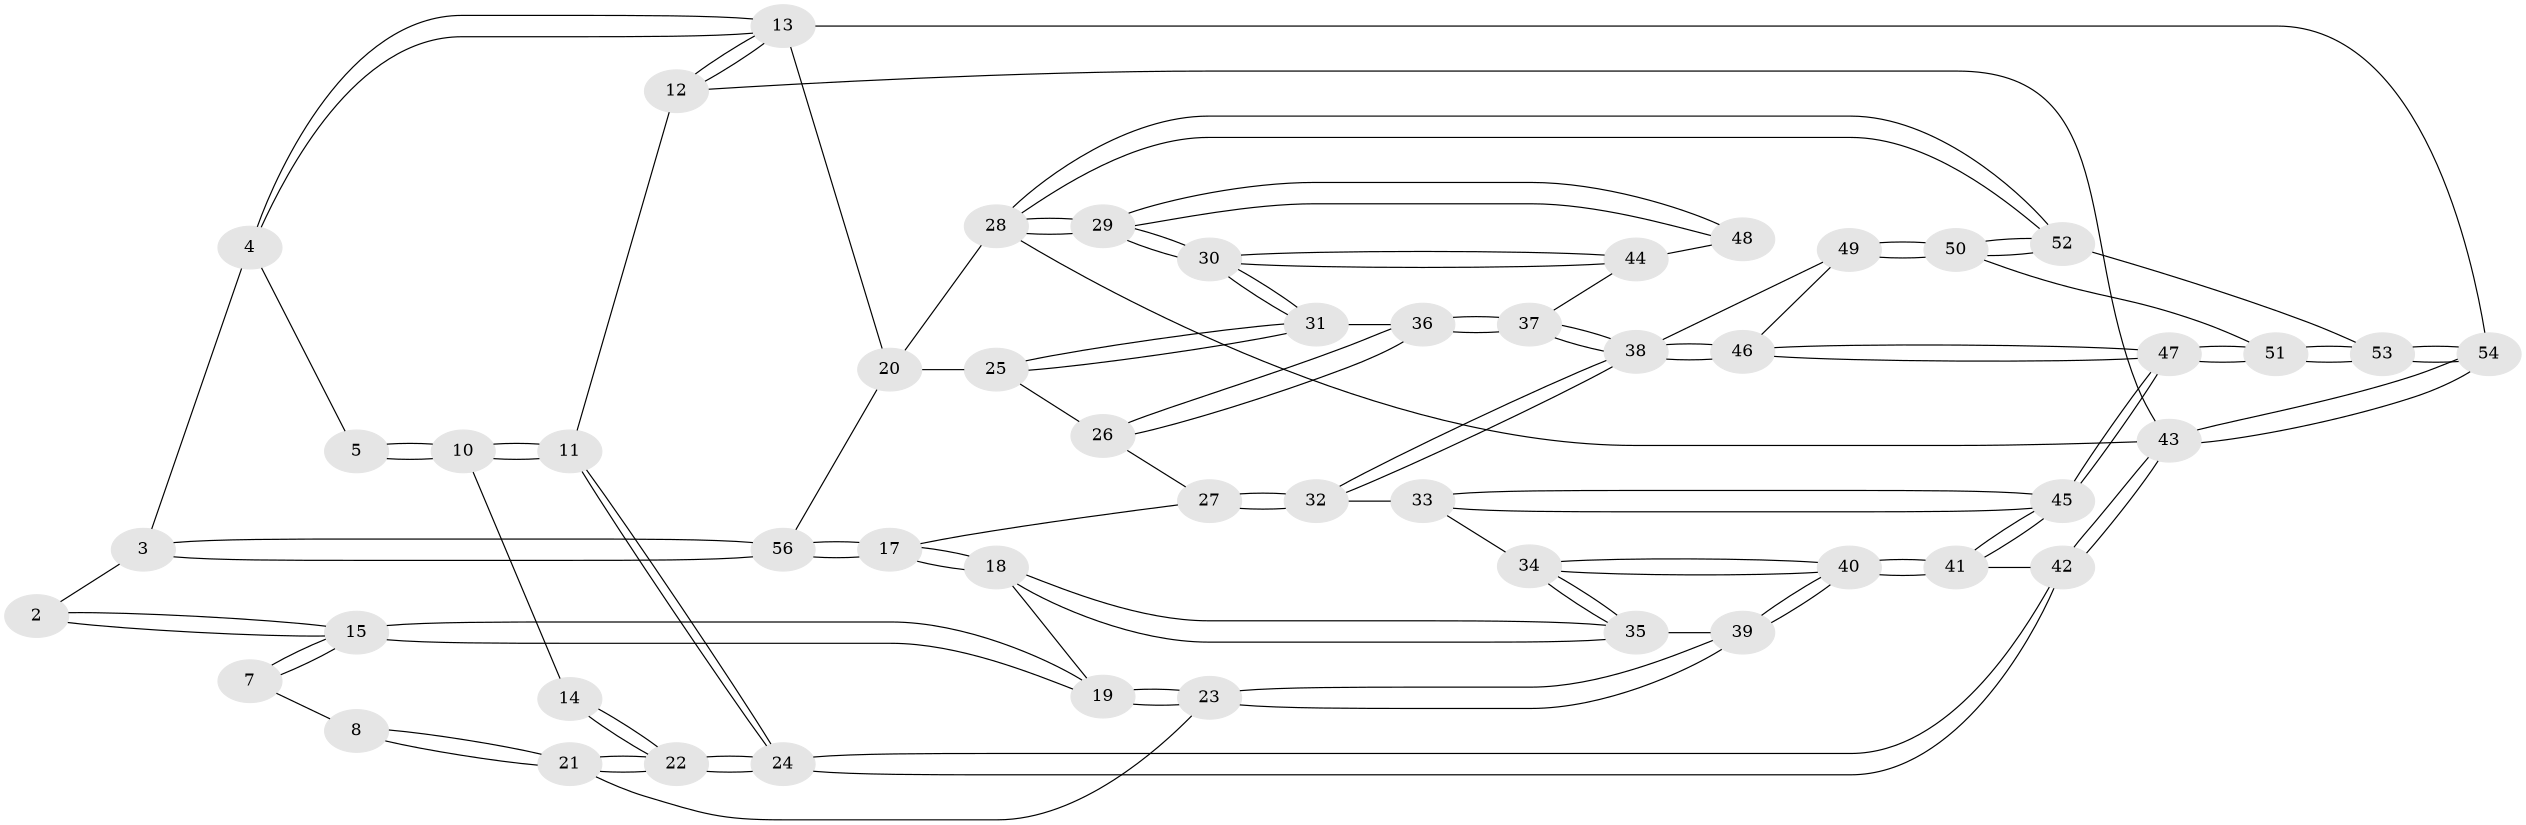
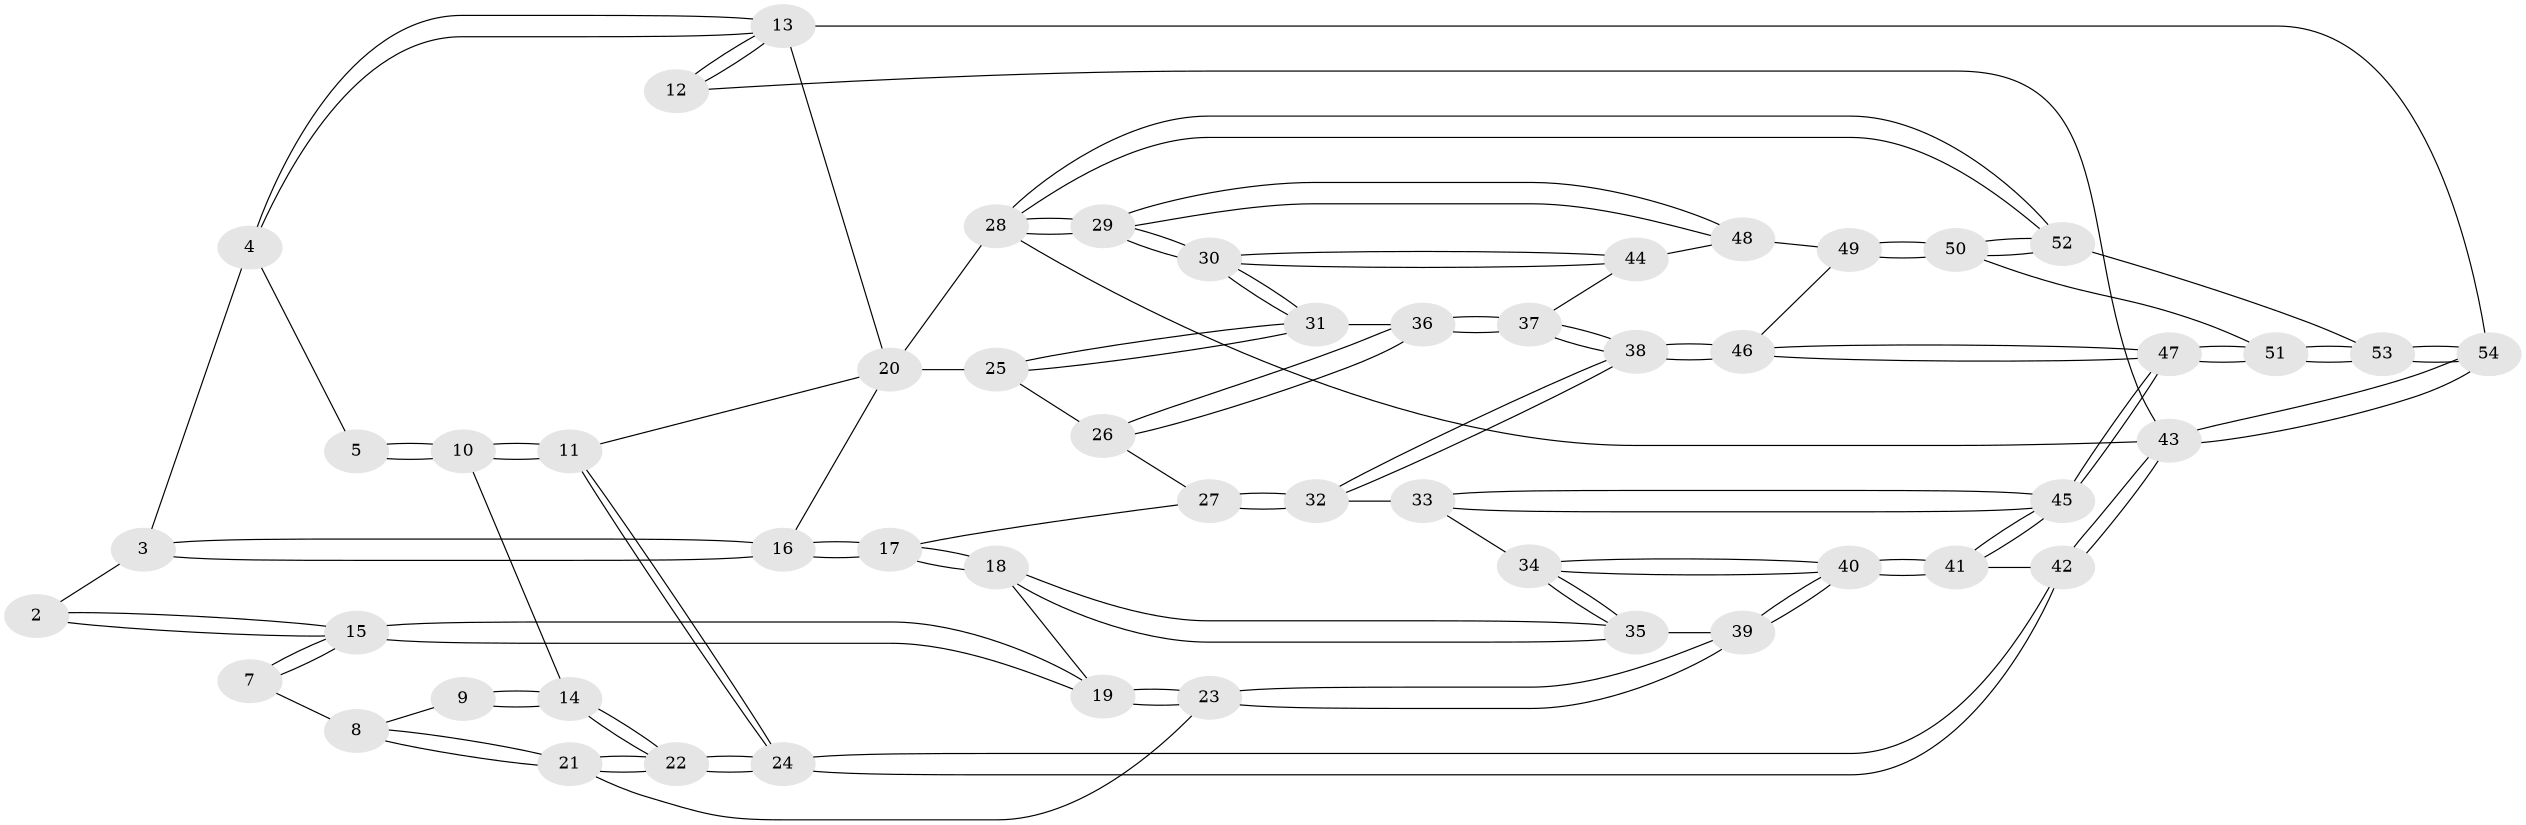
(623, 271) -> (730, 410)
(1743, 301) -> (1796, 245)
(783, 550) -> (783, 550)
none -> (463, 699)
